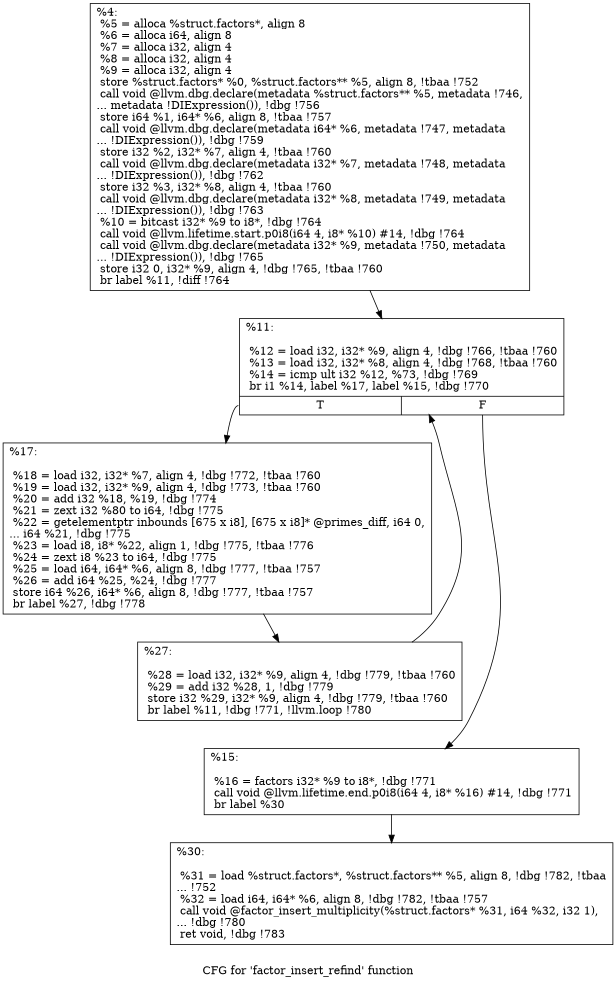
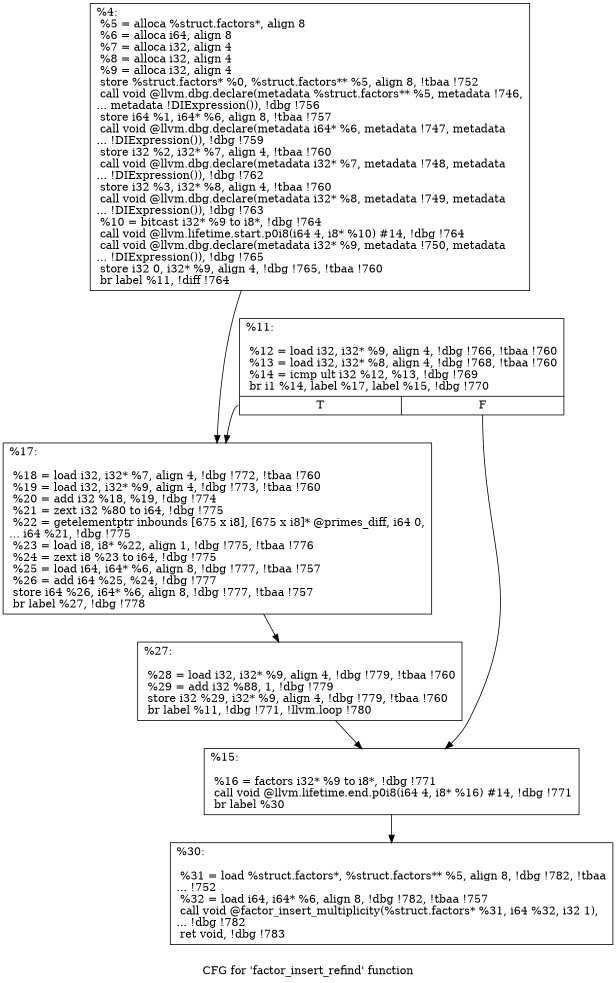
(374, 301) -> (224, 362)
(362, 375) -> (362, 375)
(461, 538) -> (346, 732)
(239, 687) -> (239, 687)
(211, 923) -> (211, 923)
